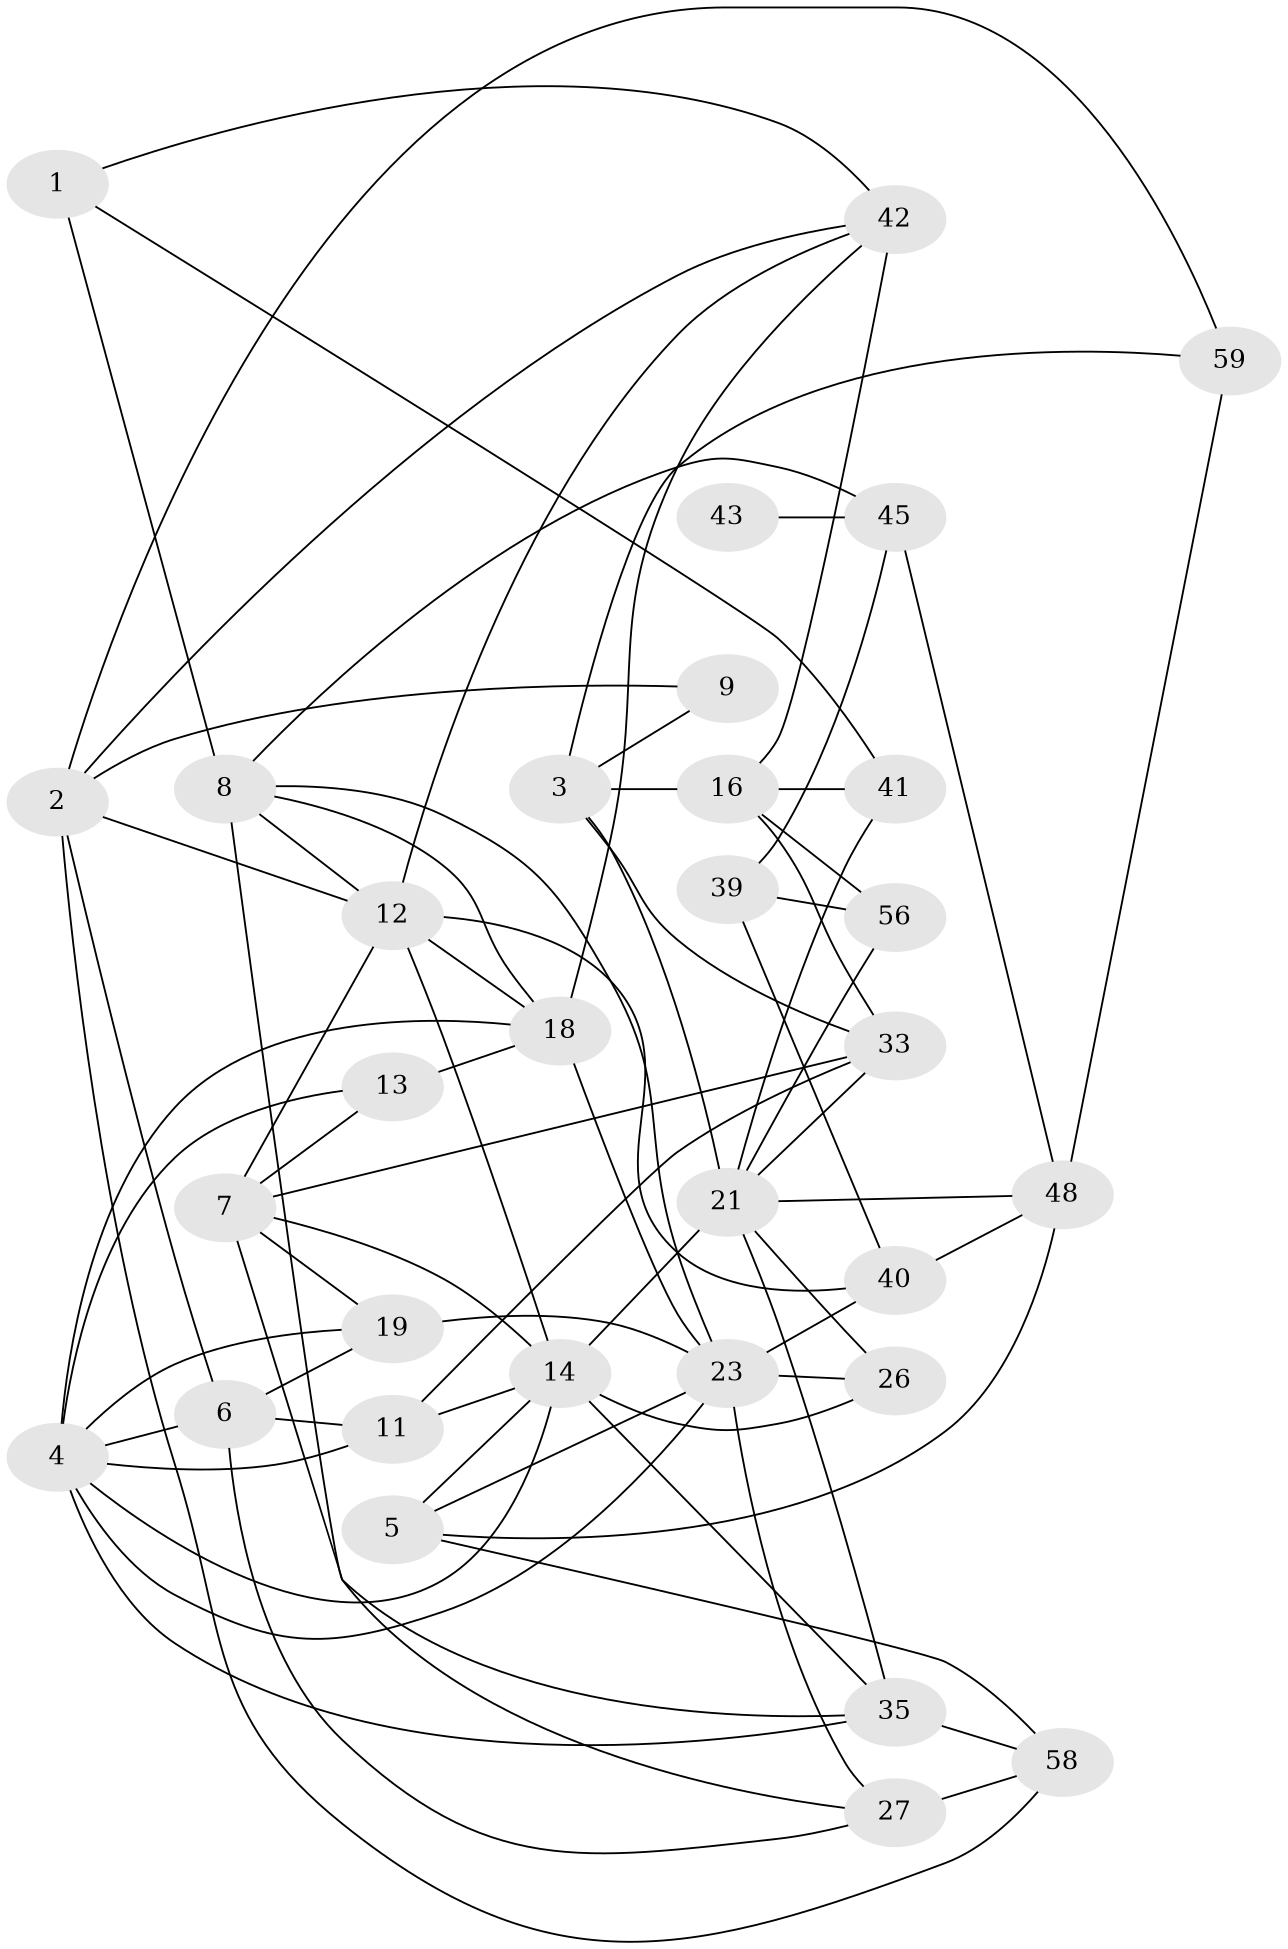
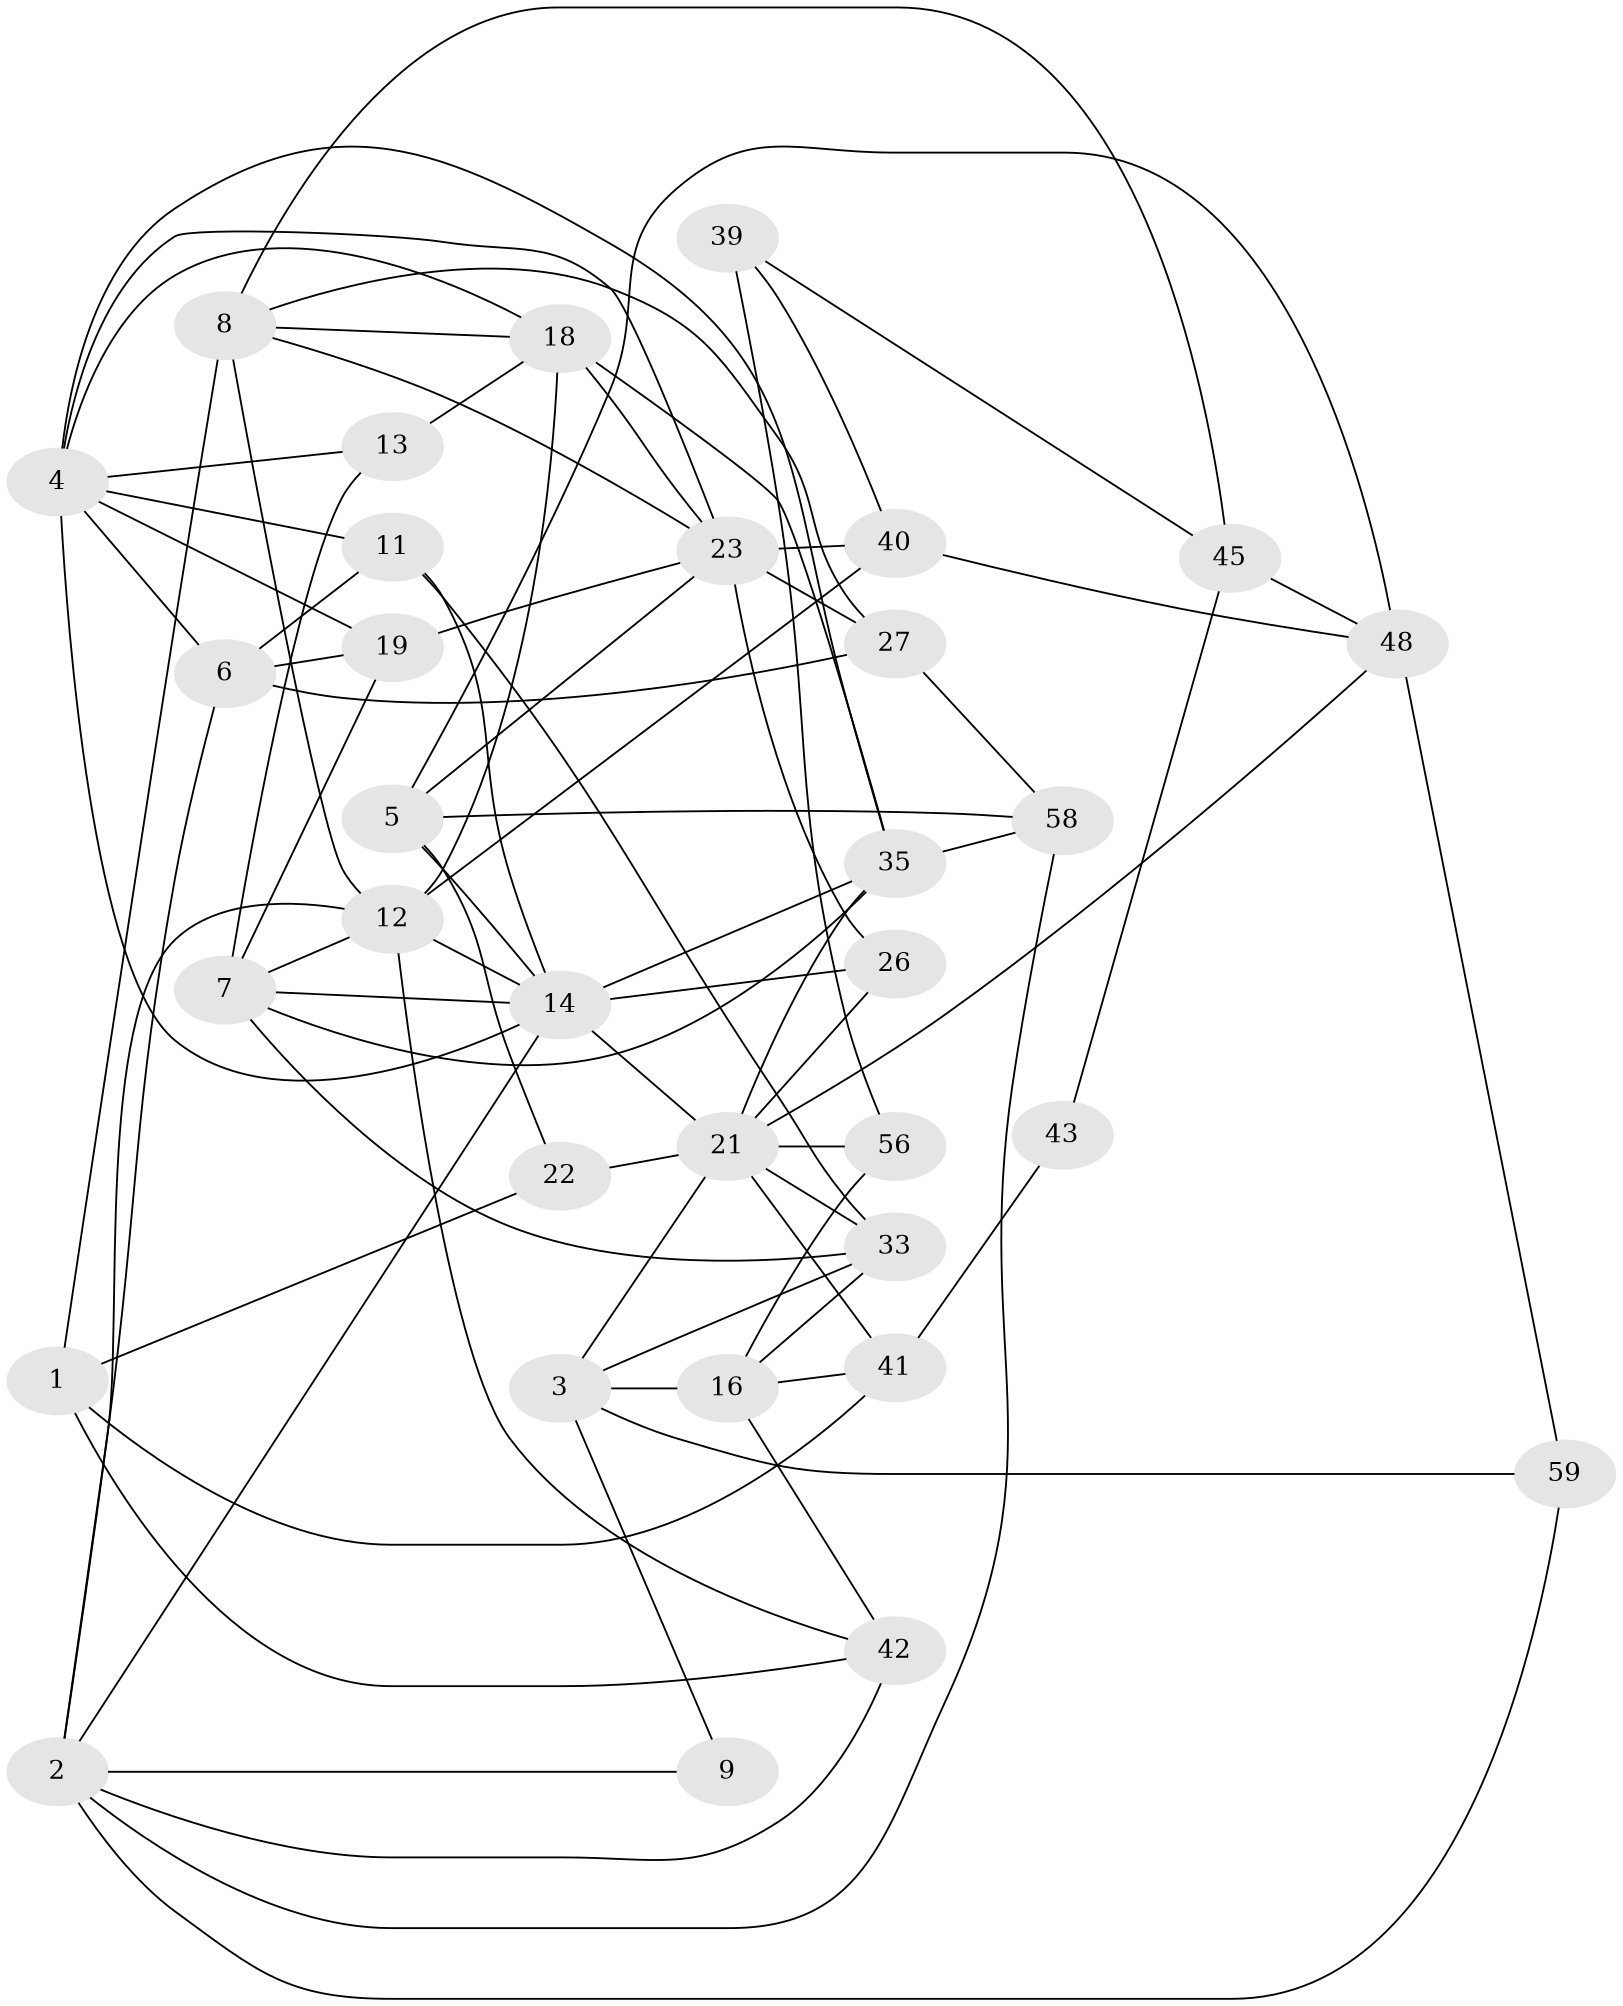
(637, 587) -> (758, 482)
none -> (560, 1176)
none -> (979, 1252)
none -> (309, 1388)
